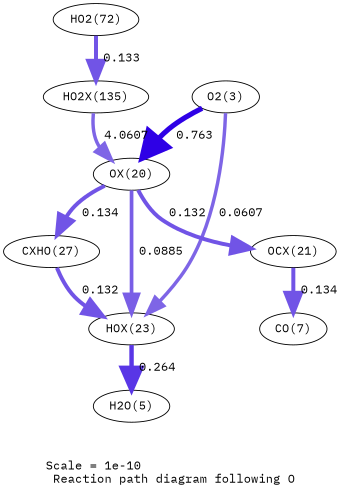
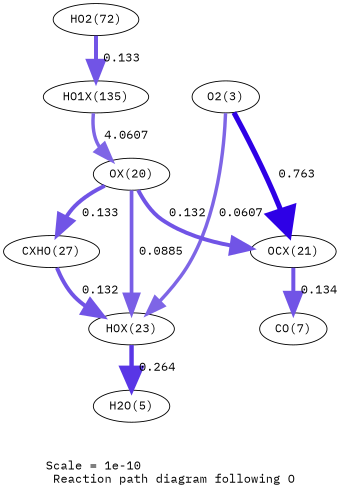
(96, 97) -> (96, 97)
(179, 122) -> (259, 161)
(97, 213) -> (97, 213)
